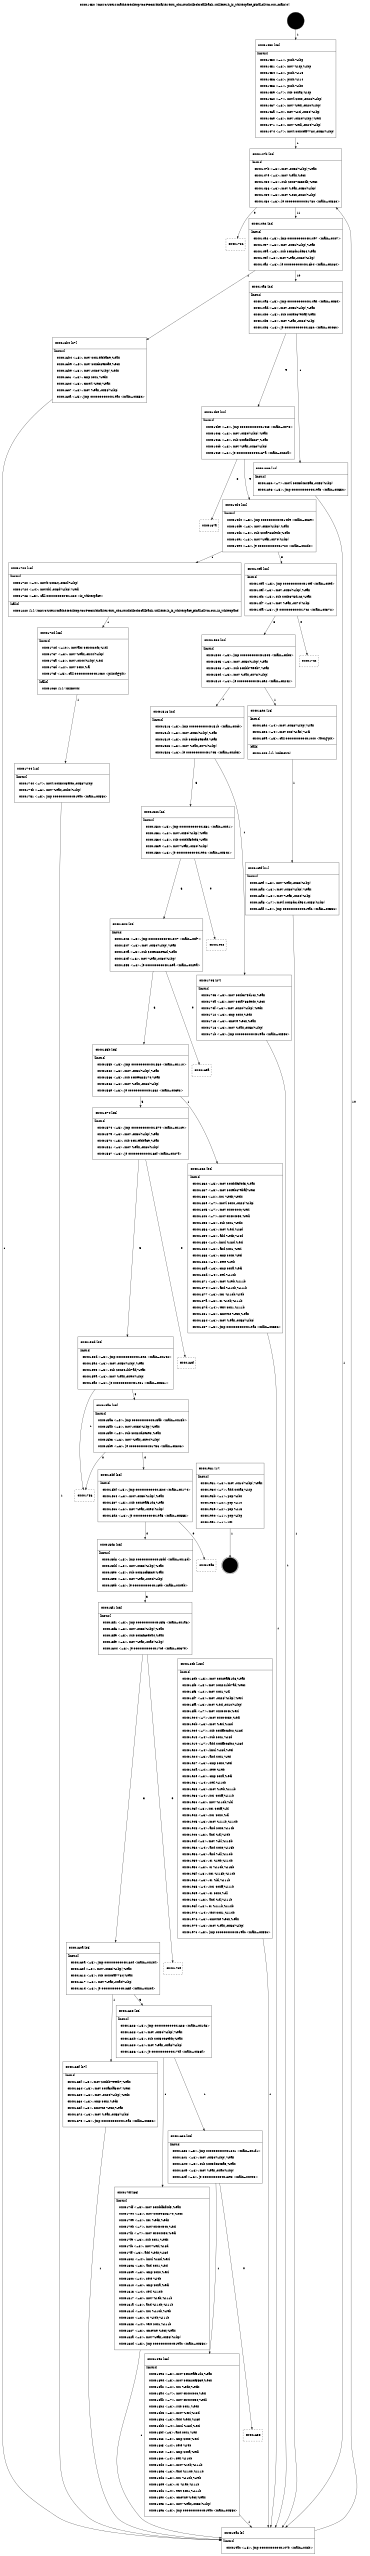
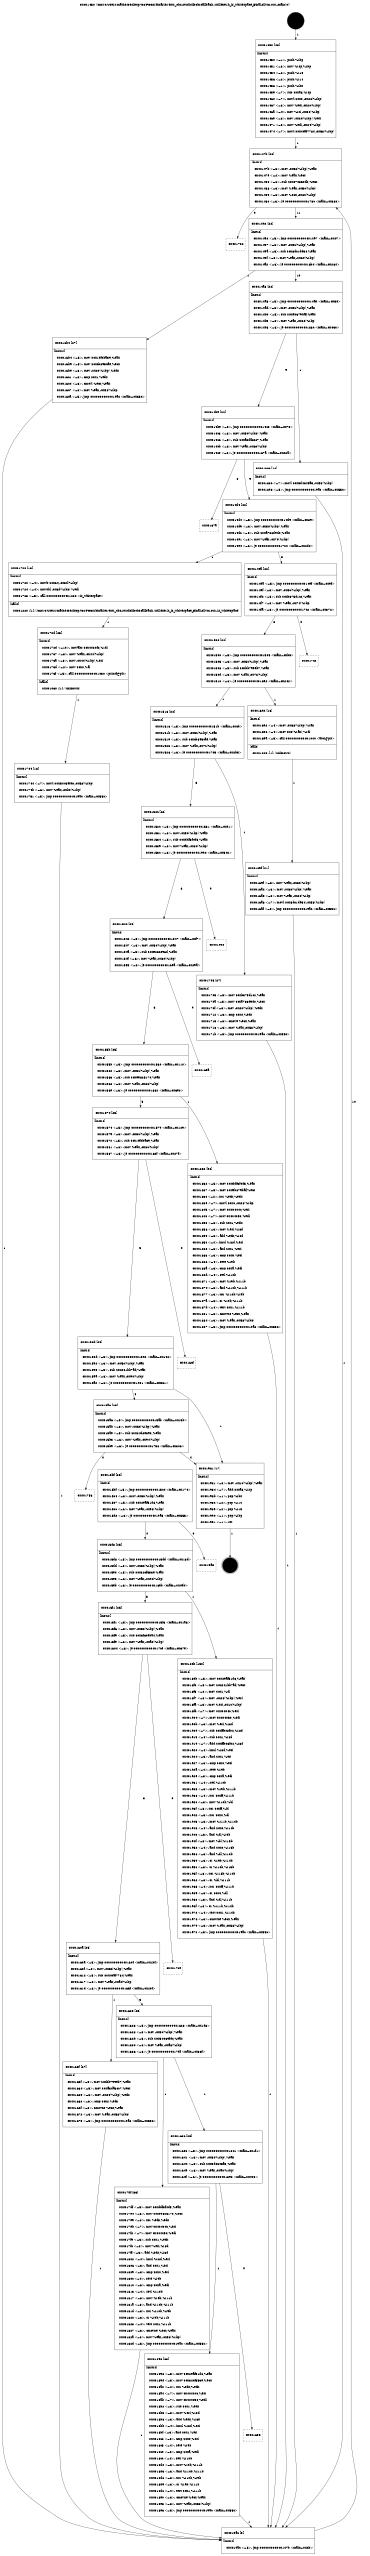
(80, 1437) -> (205, 1420)
(143, 1460) -> (187, 1458)
none -> (204, 1622)
